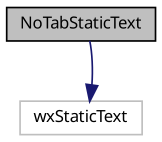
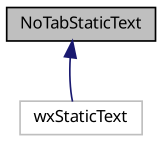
(92, 63) -> (70, 80)
